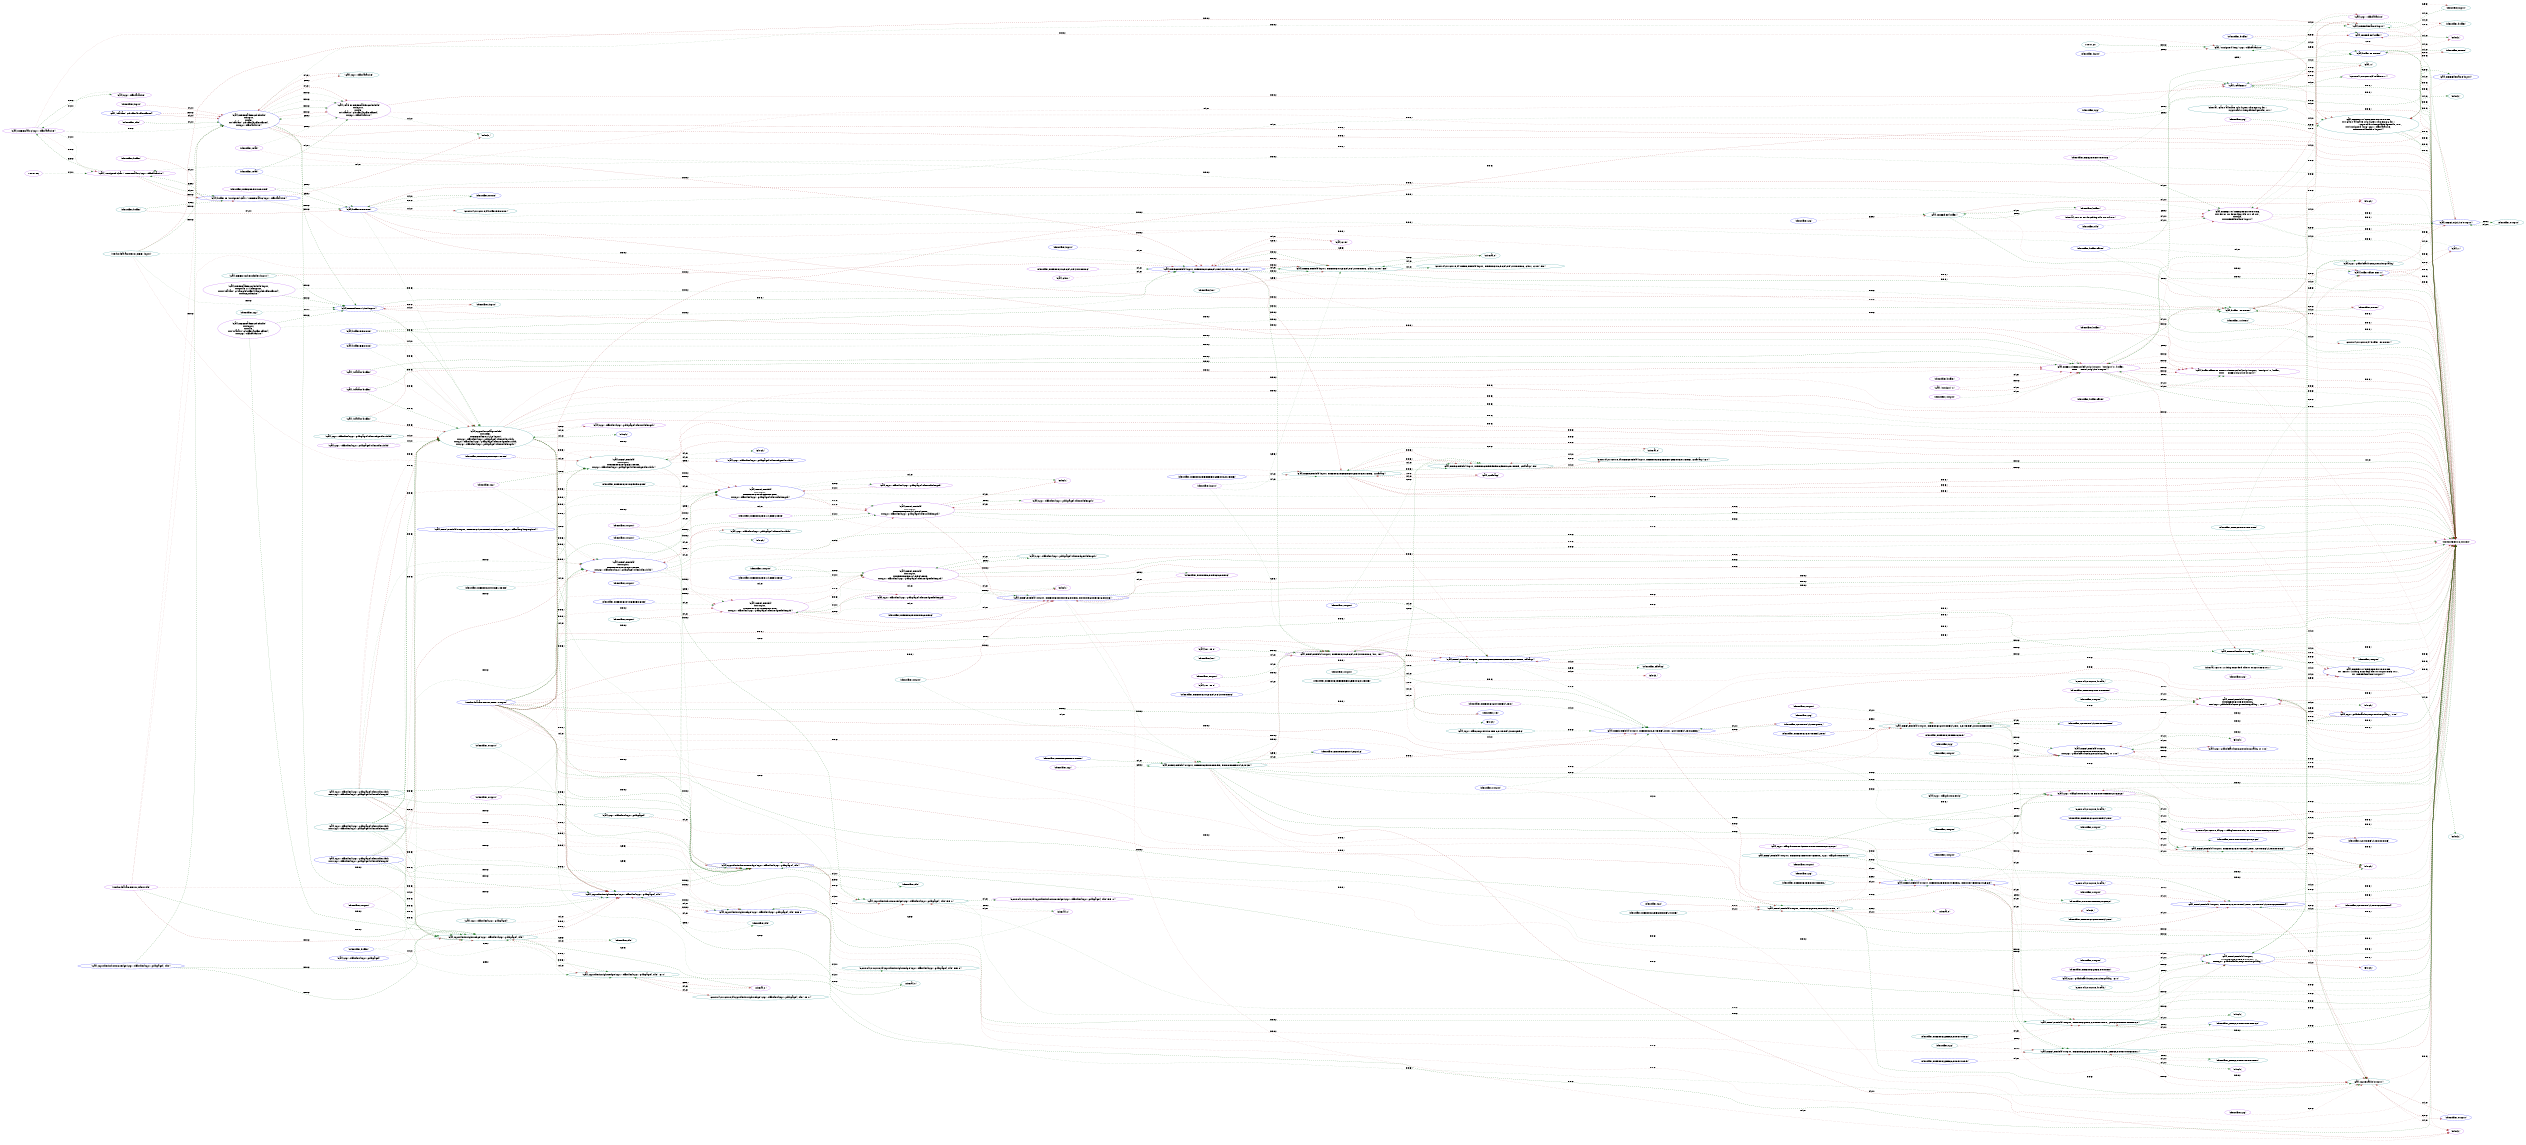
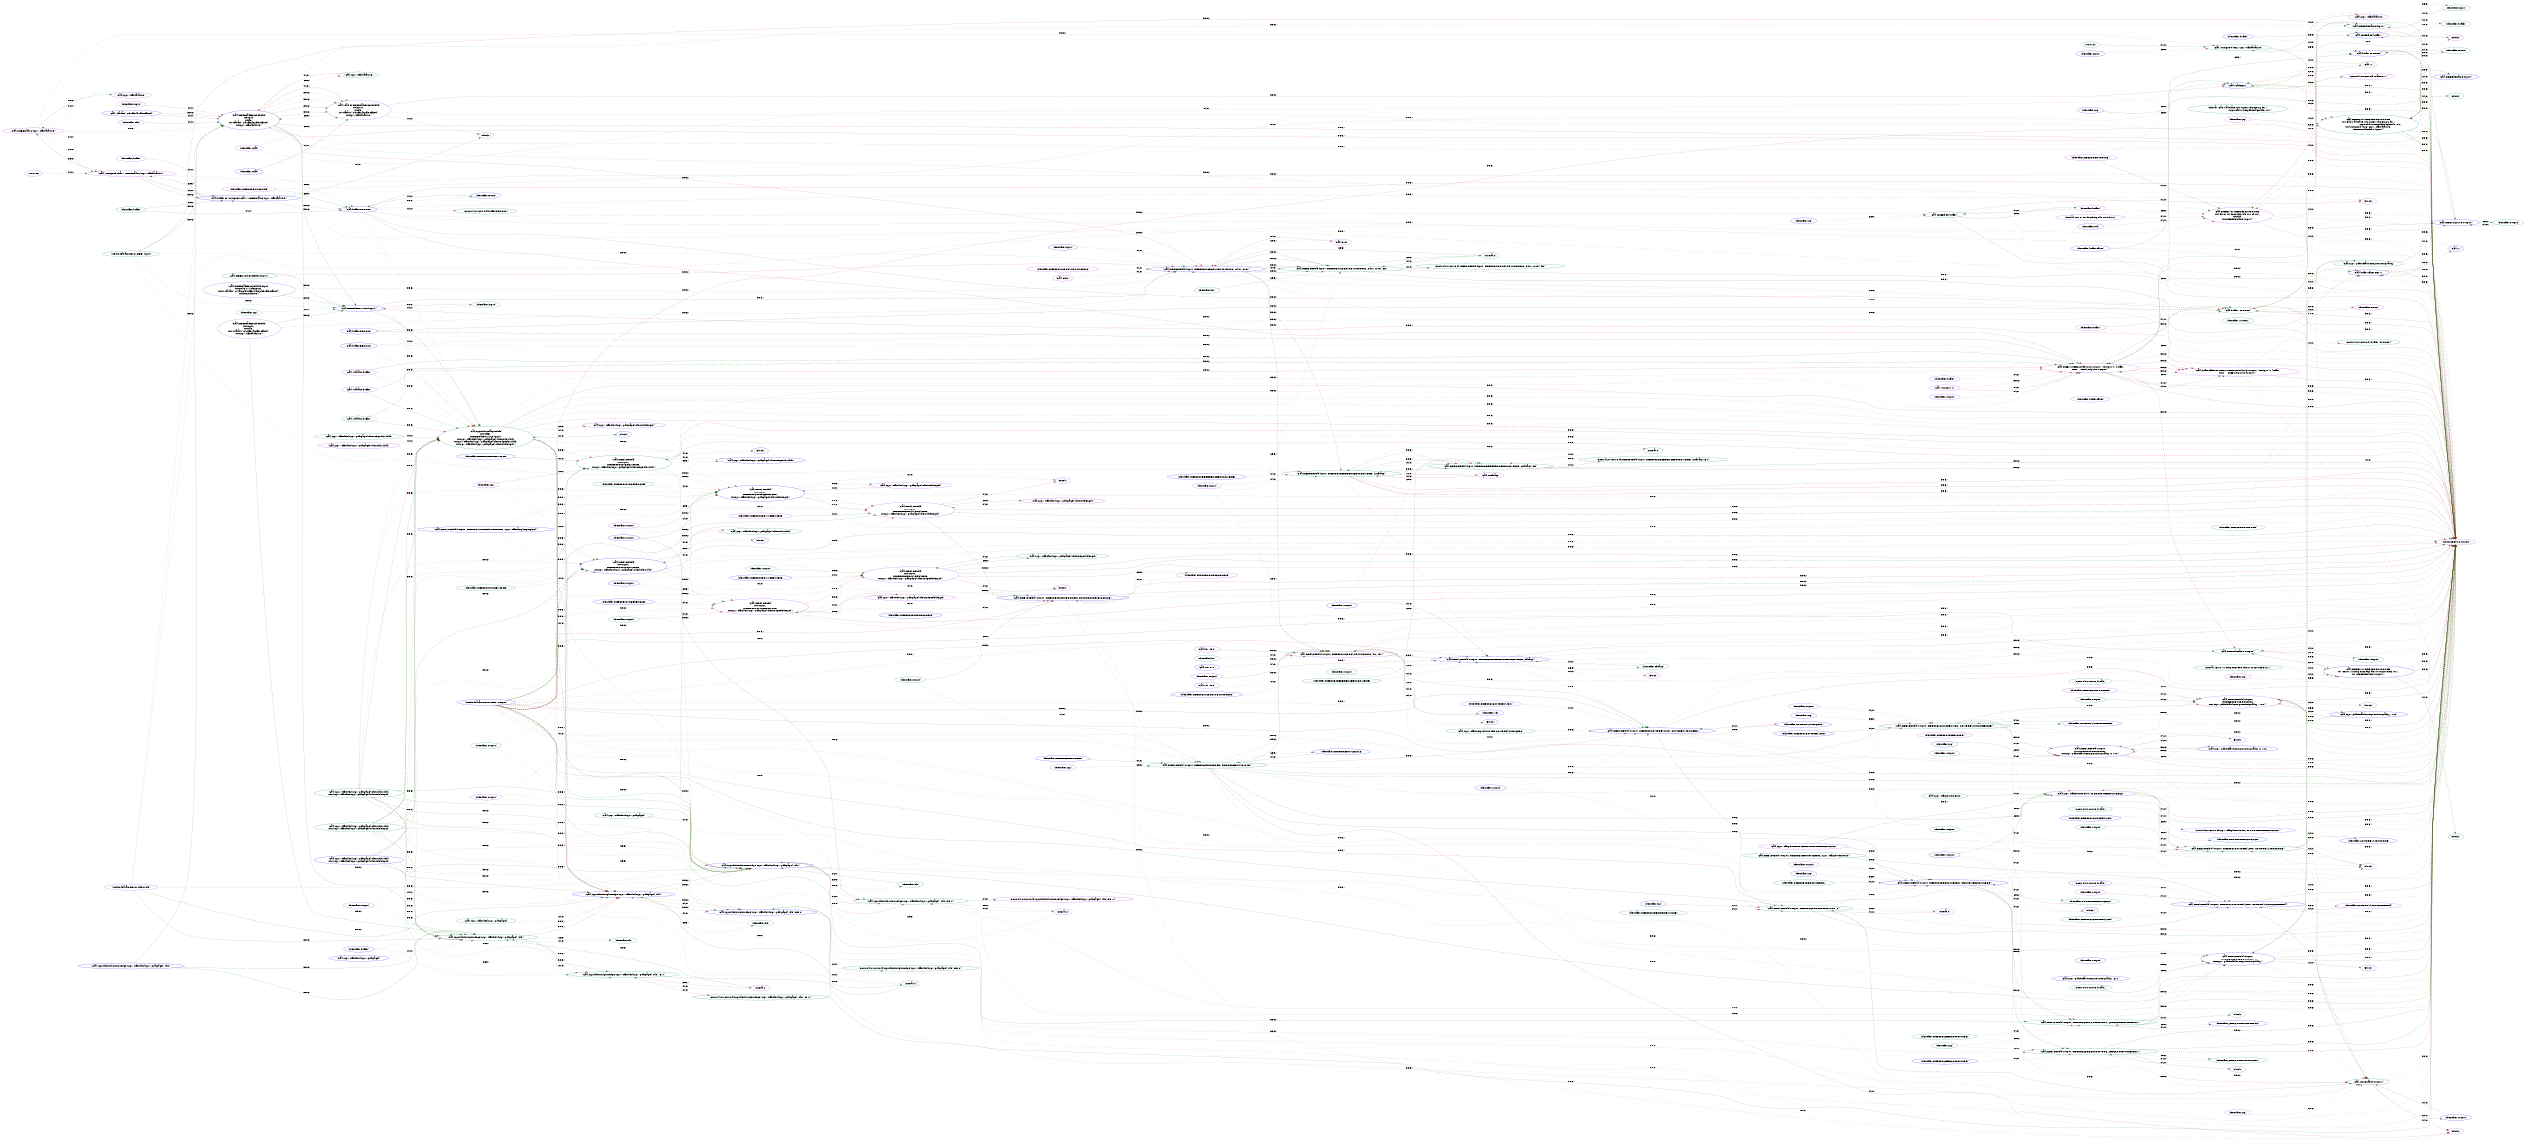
(2164, 45) -> (2164, 45)
(1471, 157) -> (1473, 175)
(2305, 332) -> (2301, 323)
none -> (1207, 667)
(2090, 970) -> none
